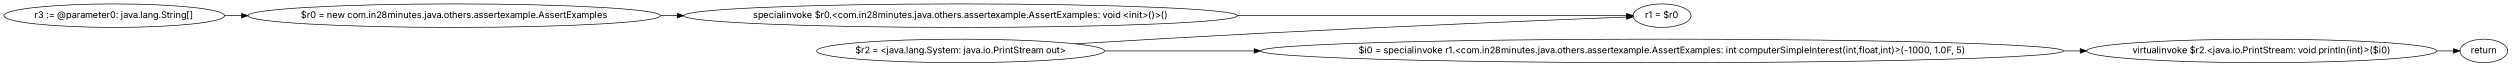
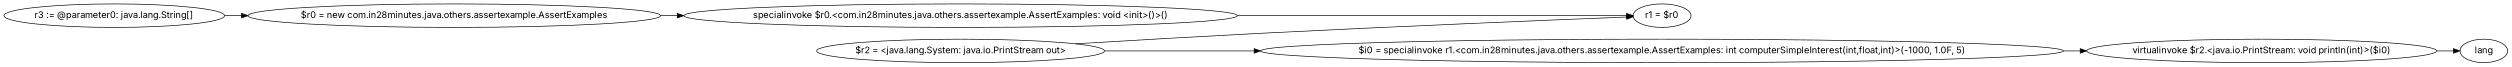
(2484, 51) -> (2484, 51)
